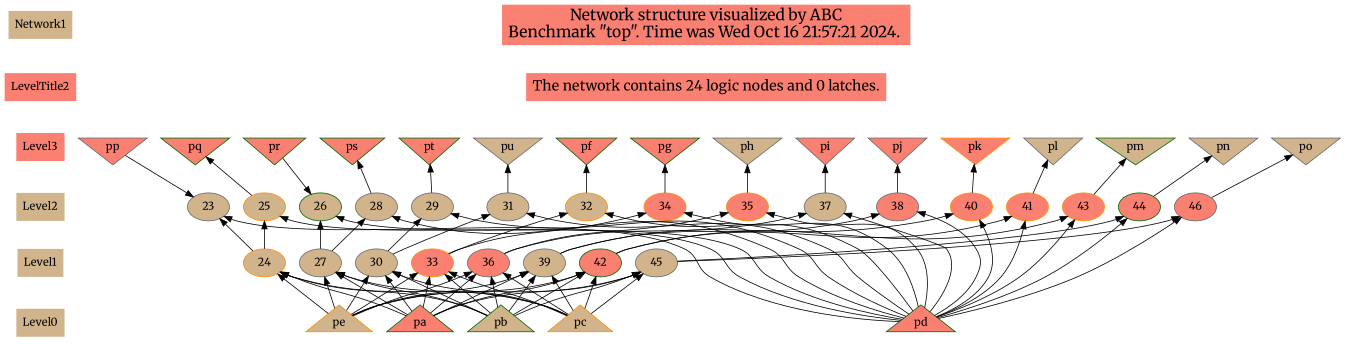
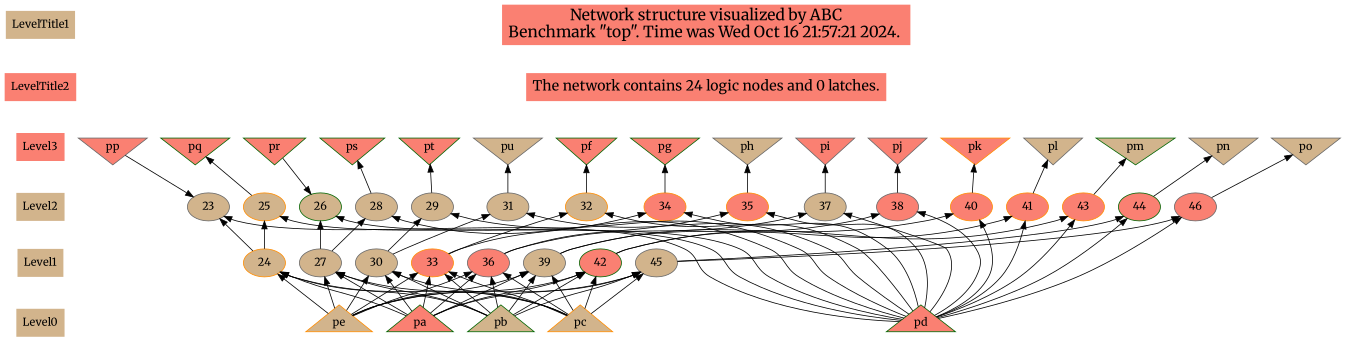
(40, 25) -> (40, 25)
